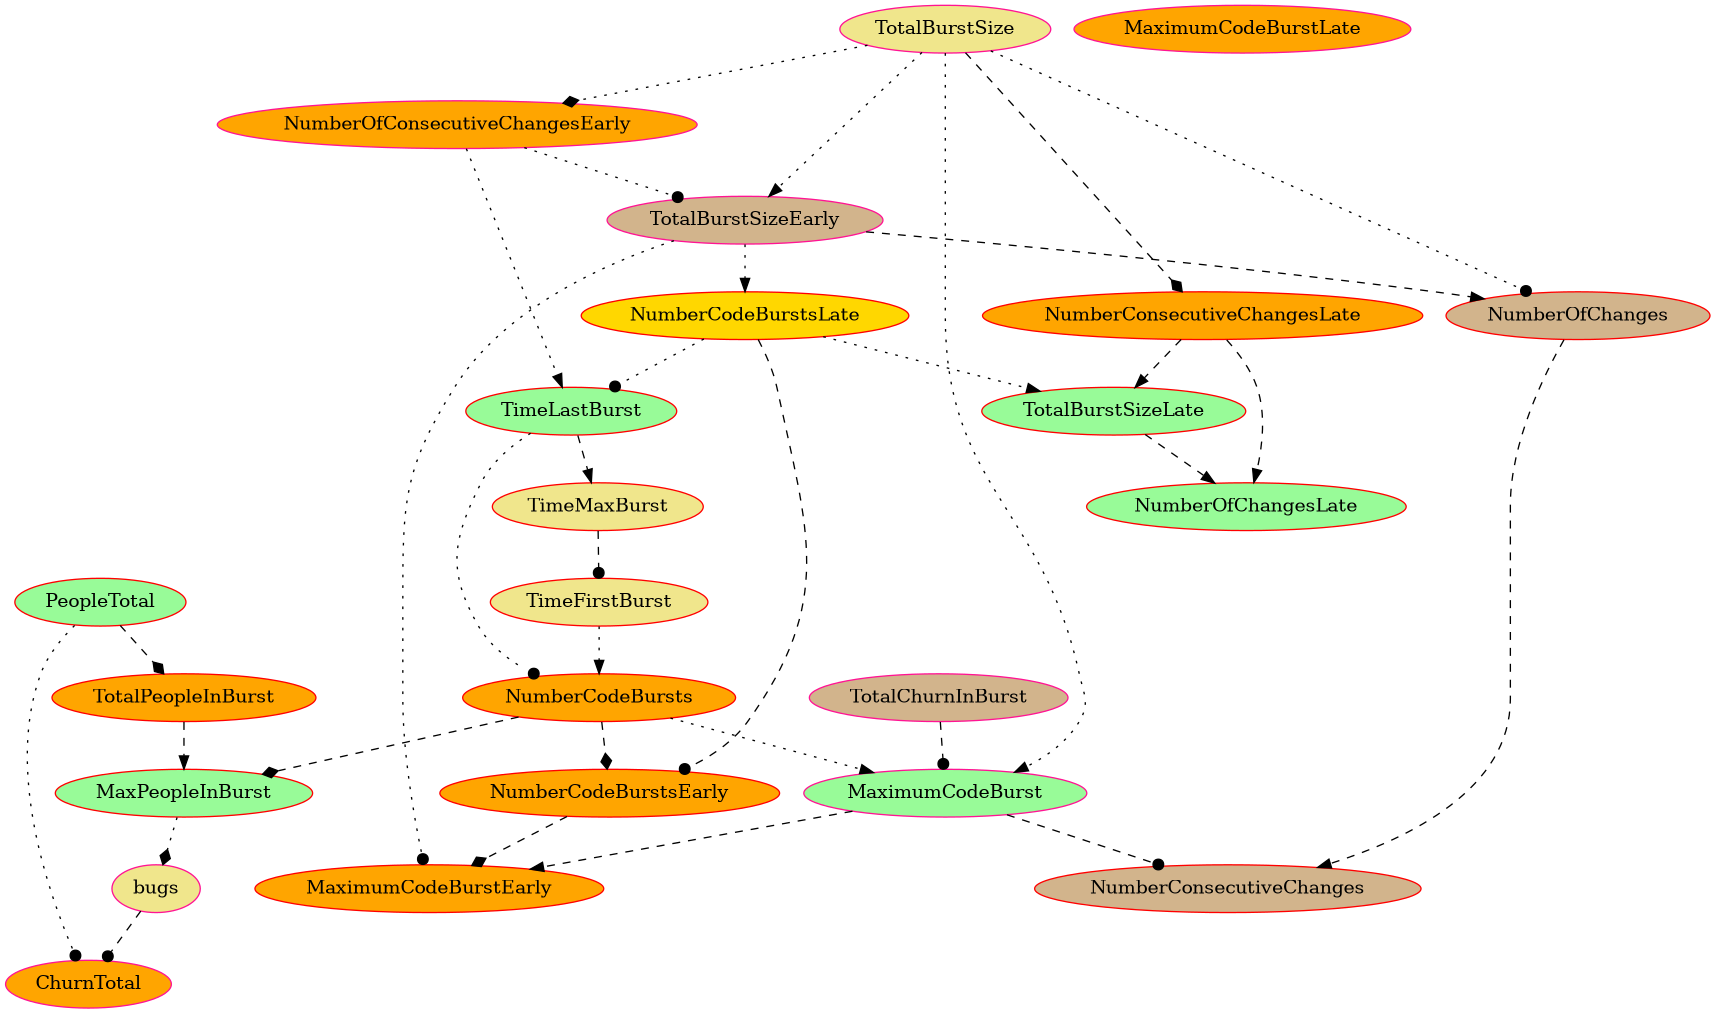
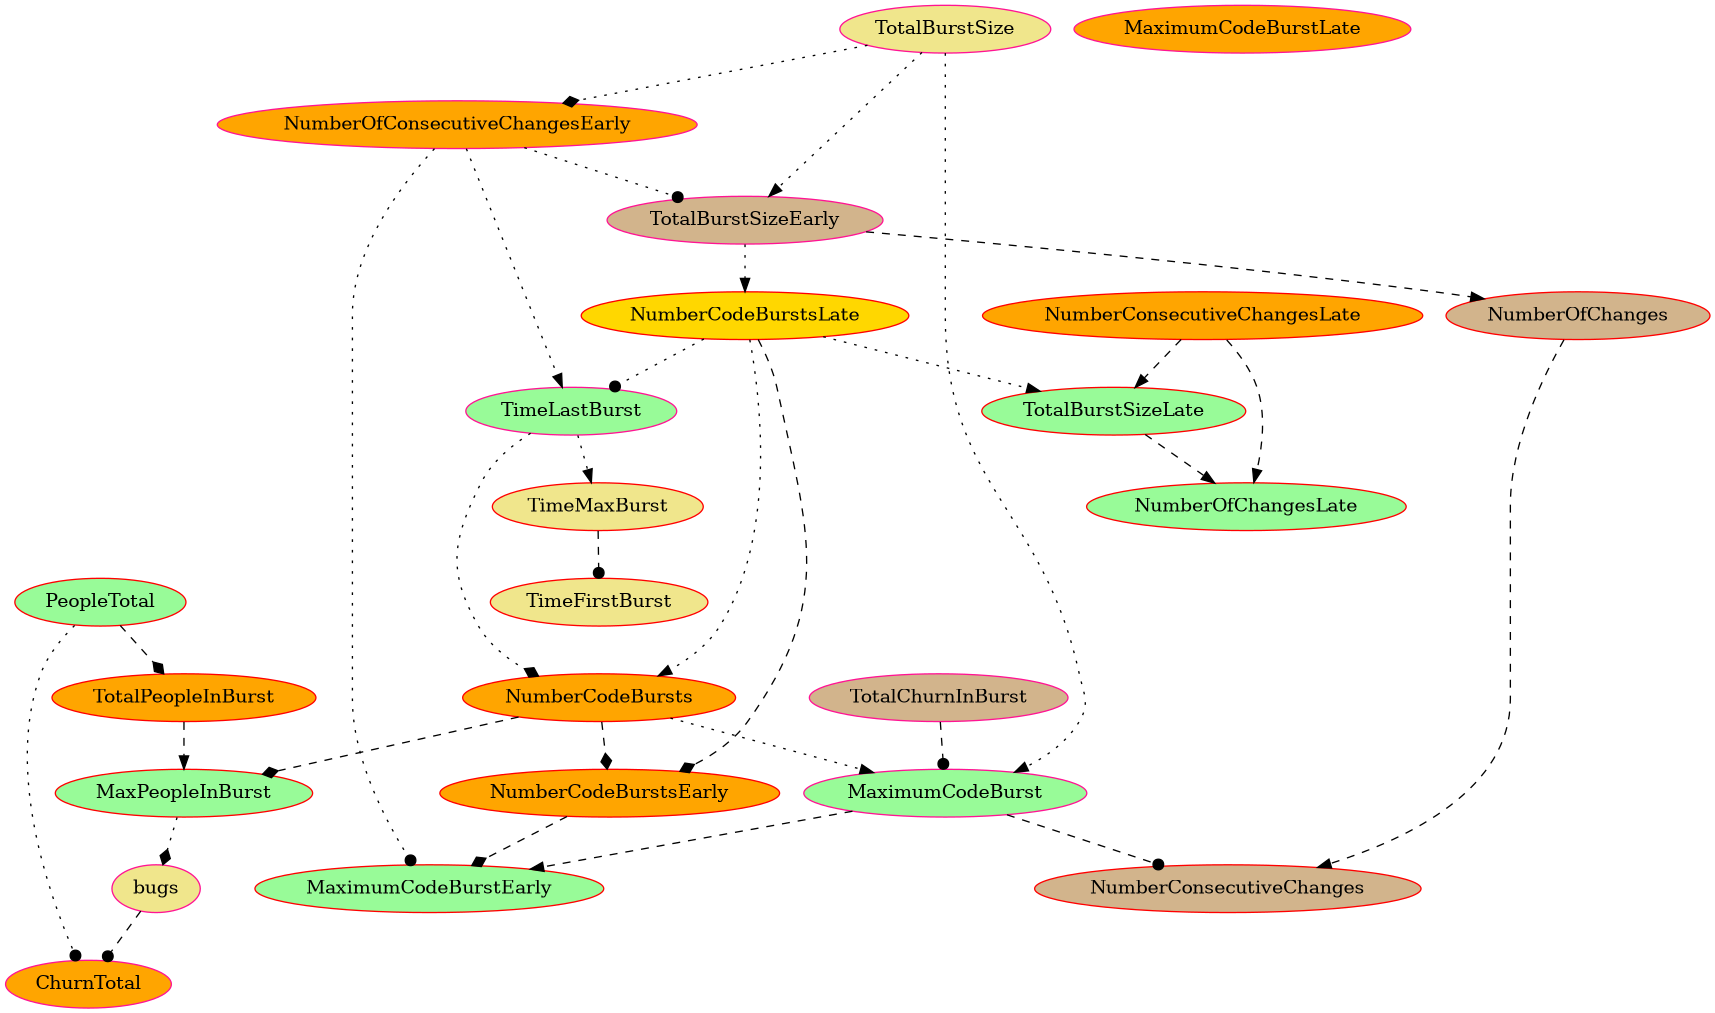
(1068, 166) -> none
(1256, 170) -> none
(571, 411) -> (571, 411)
(583, 453) -> (583, 453)
(411, 482) -> (352, 496)
(458, 550) -> (458, 550)
(806, 568) -> (806, 568)
(599, 643) -> (756, 519)
(429, 889) -> (429, 889)
